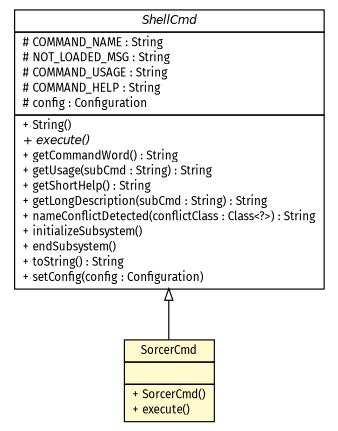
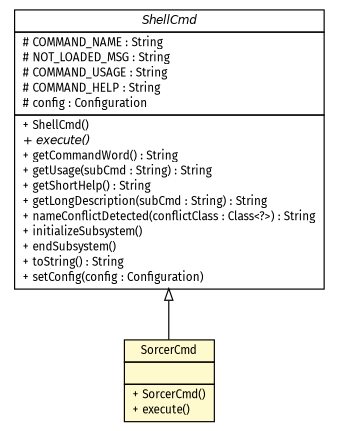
(47, 126) -> (56, 126)
